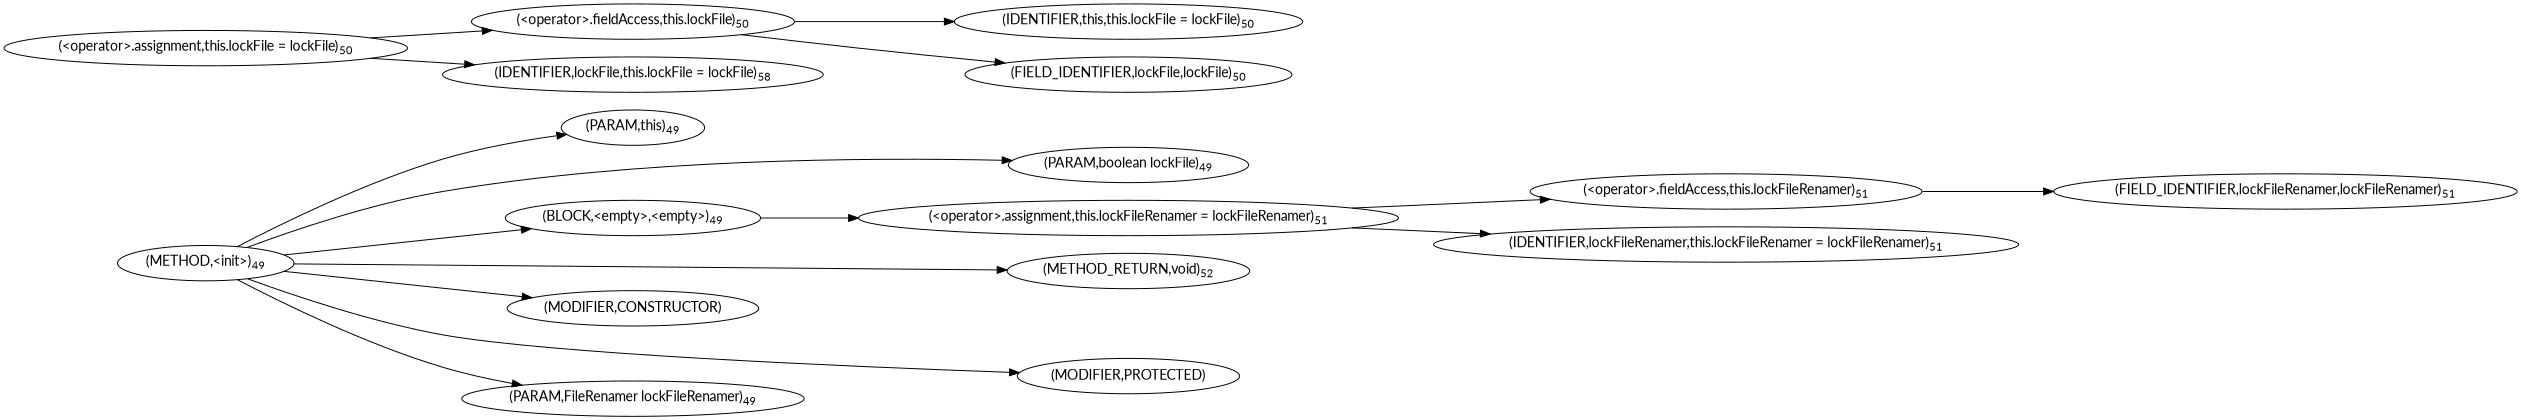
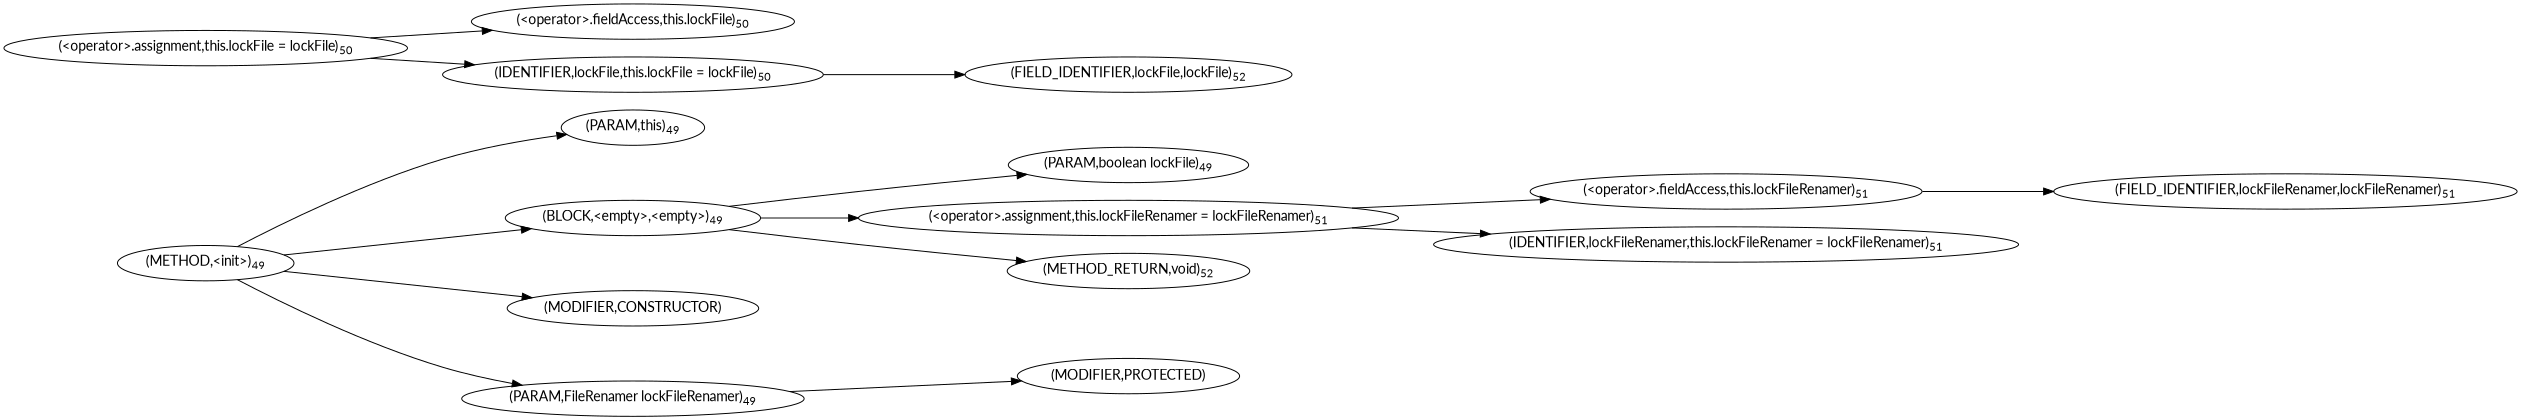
(1128, 22) -> none
(868, 49) -> (889, 75)
(765, 73) -> (765, 73)
(1239, 73) -> (1239, 73)
(620, 170) -> (873, 190)
(645, 267) -> (873, 246)
(624, 353) -> (900, 386)
